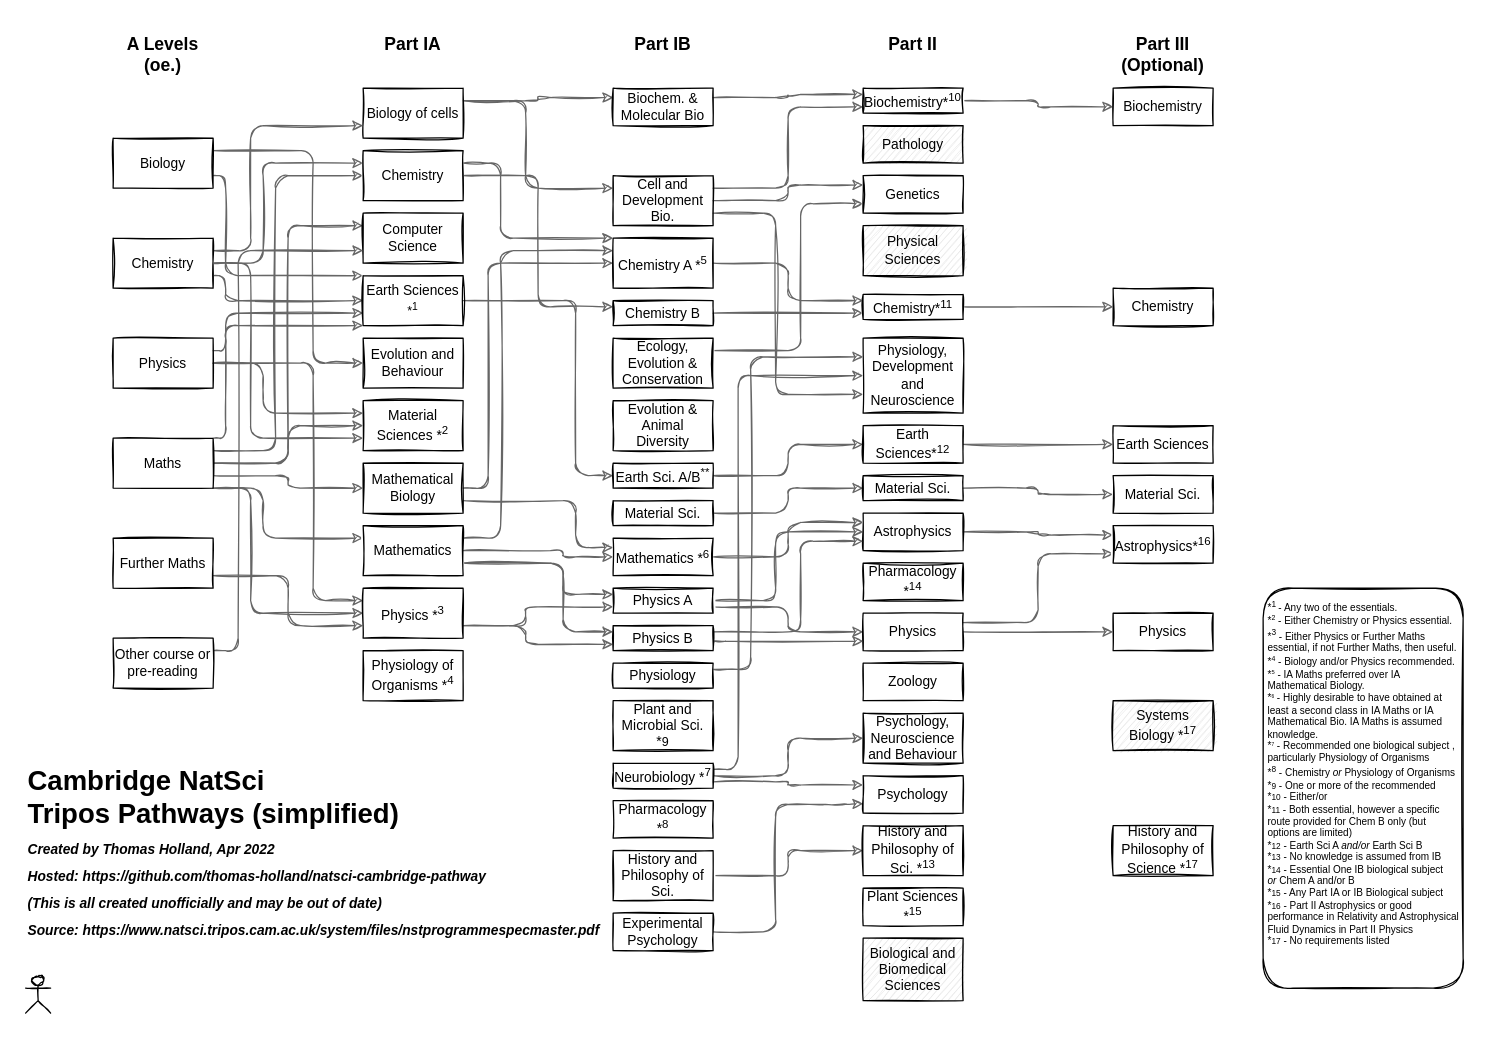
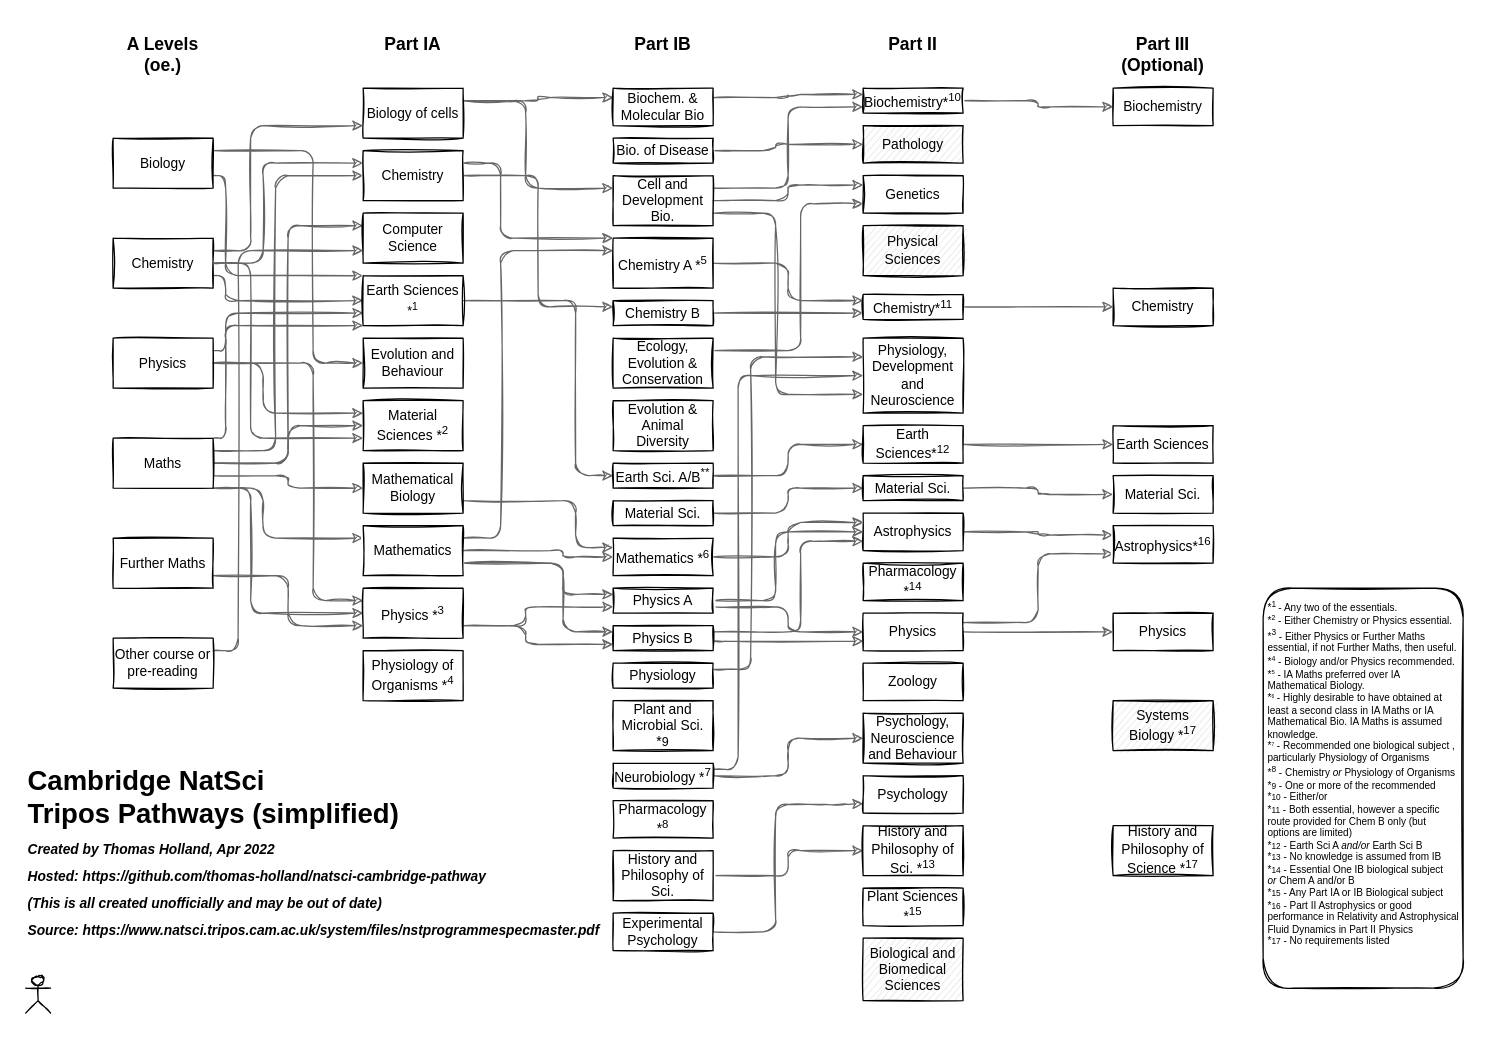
none -> (785, 144)
none -> (663, 151)
(488, 329) -> none
(788, 783) -> none
